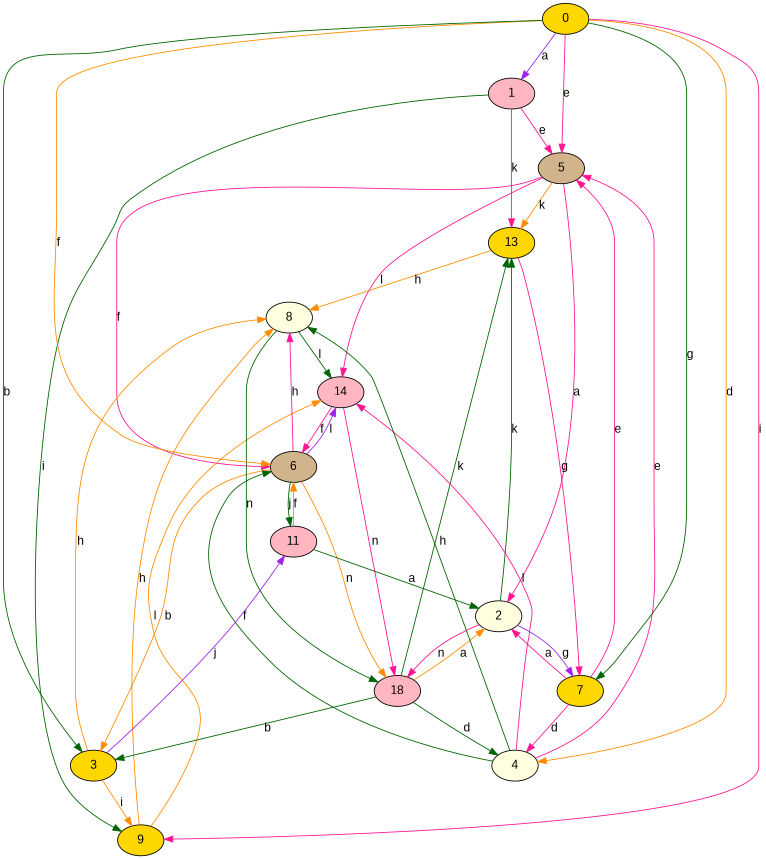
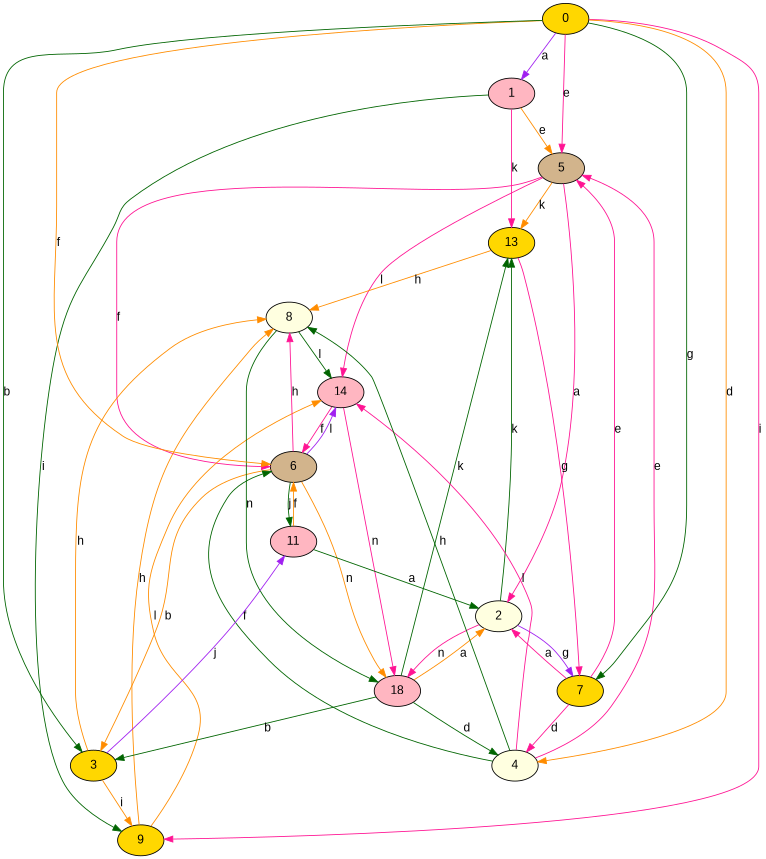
(534, 127) -> (534, 127)
